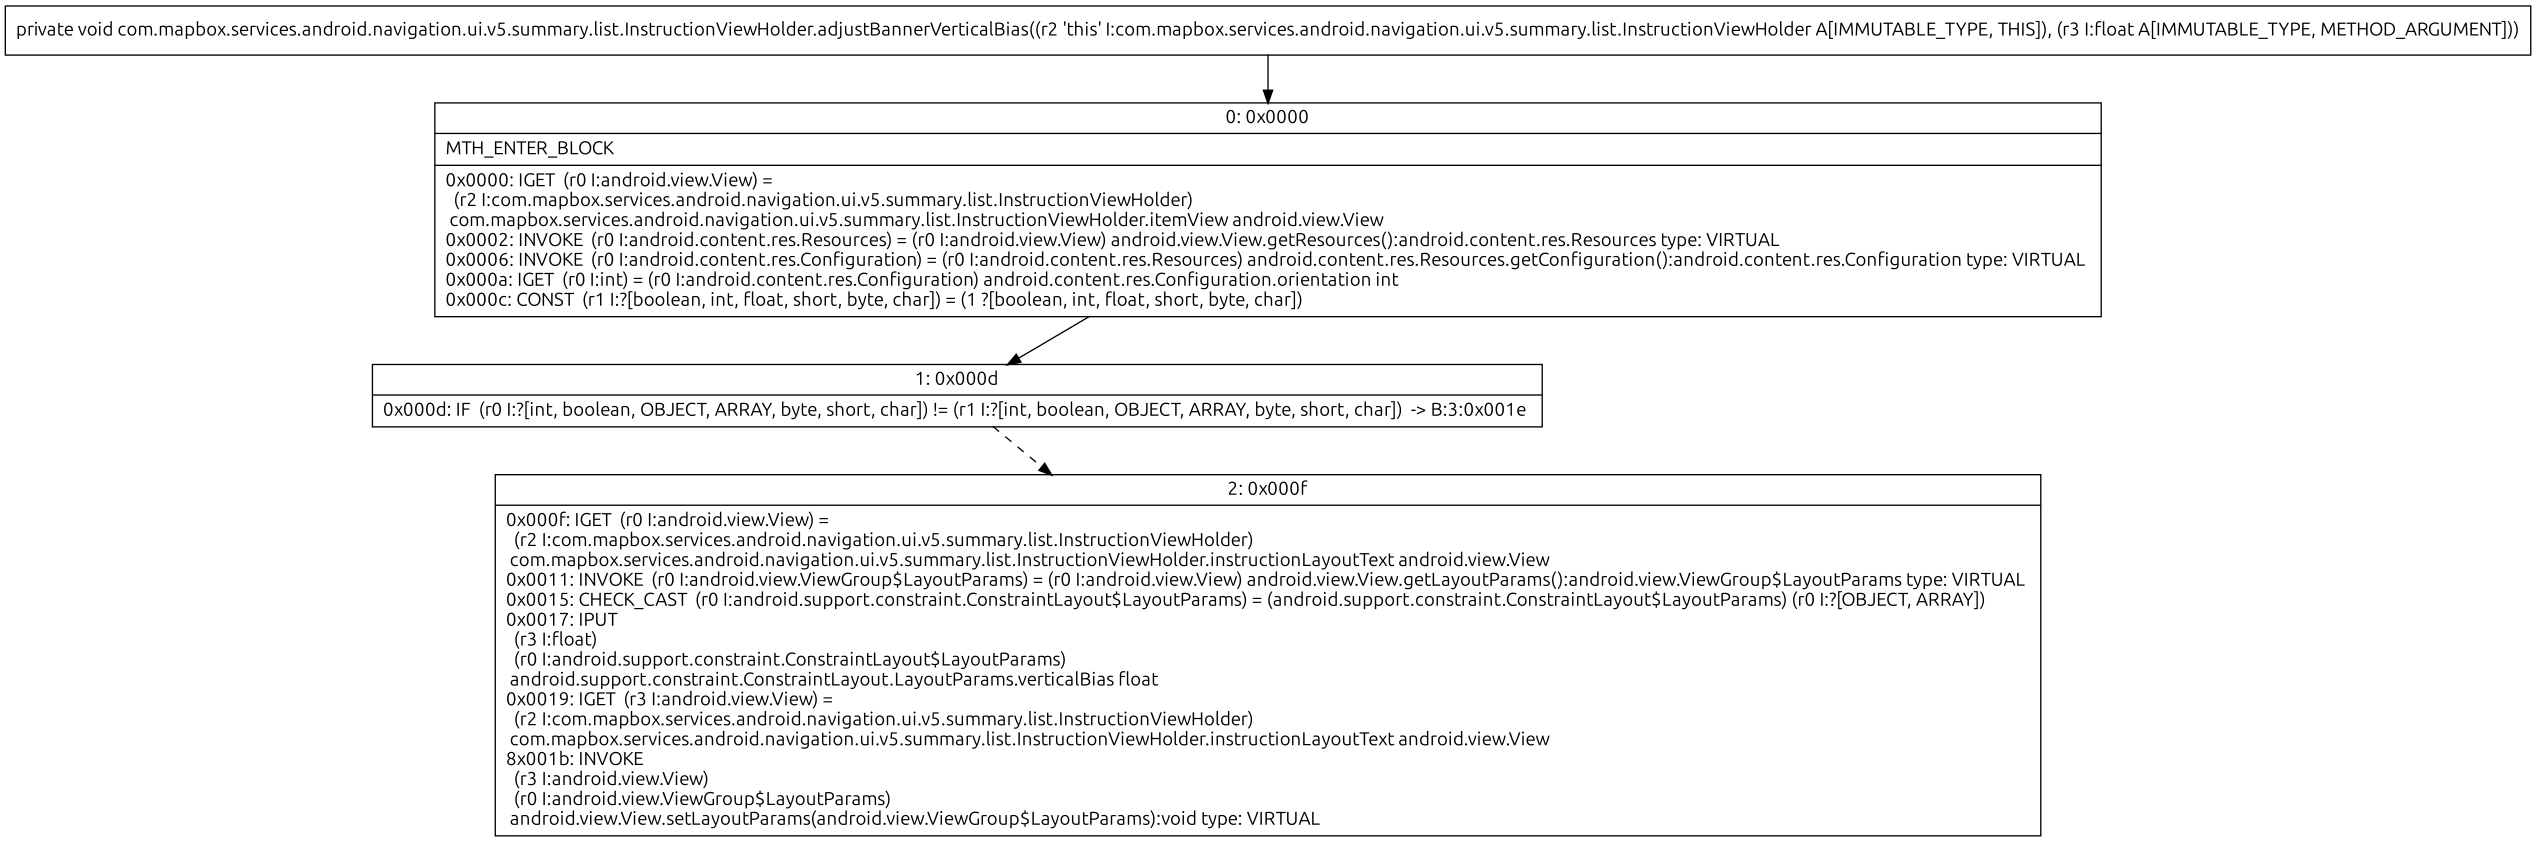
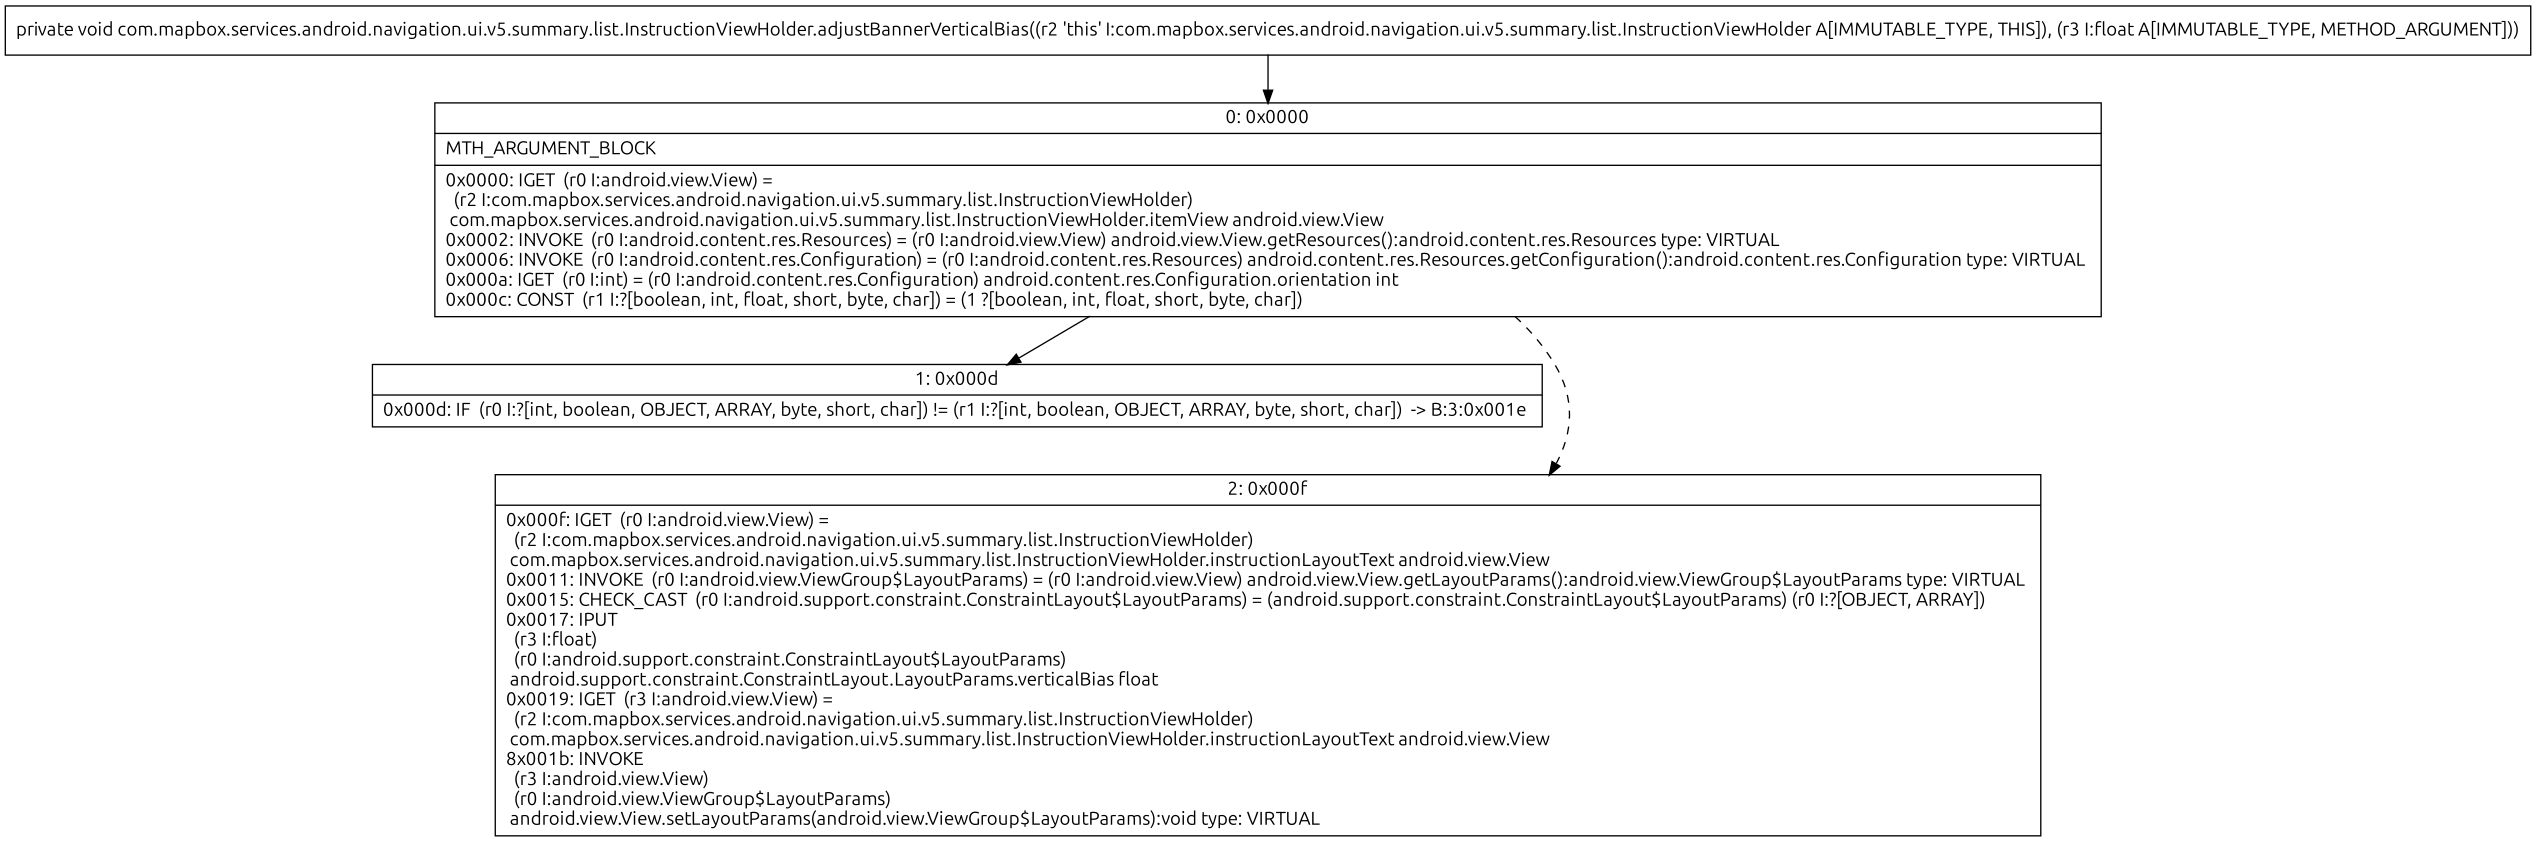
(530, 149) -> (551, 149)
(1017, 447) -> (1564, 383)
